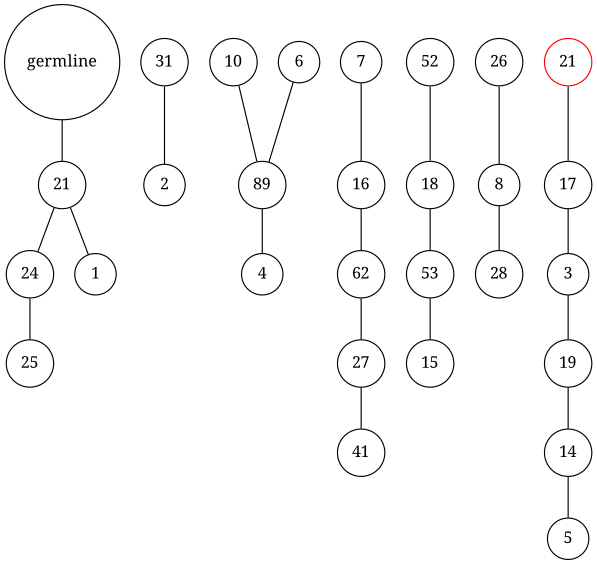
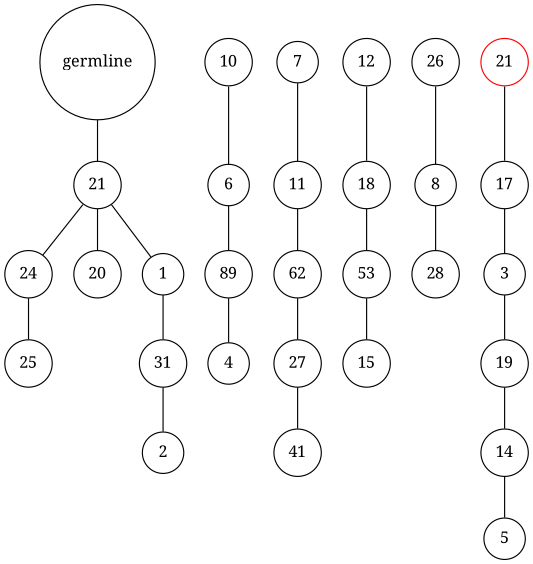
(430, 62) -> (367, 62)
(248, 124) -> (229, 125)
(361, 185) -> (298, 185)
none -> (98, 274)
none -> (163, 317)
